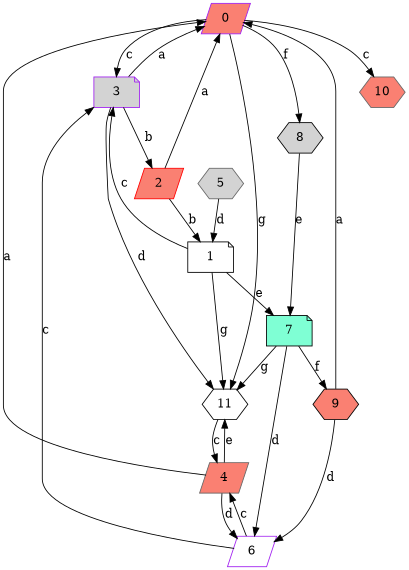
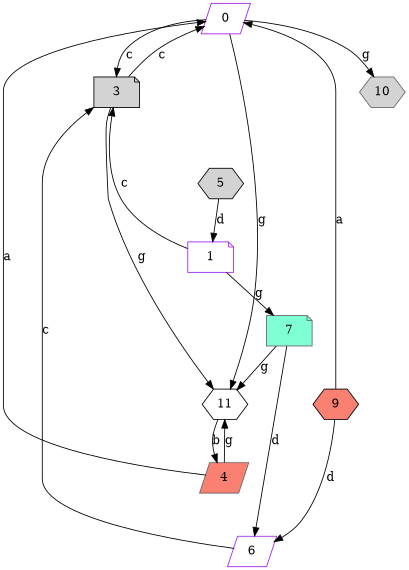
(226, 19) -> (226, 19)
(162, 55) -> (162, 55)
(366, 55) -> (366, 55)
(117, 92) -> (117, 92)
(382, 92) -> (382, 92)
(300, 138) -> none
(159, 184) -> none
(221, 184) -> (221, 184)
(142, 257) -> (142, 257)
(211, 257) -> (211, 257)
(259, 294) -> (259, 294)
(217, 326) -> none
(289, 331) -> (289, 331)
(310, 364) -> none
(217, 441) -> (217, 441)
(229, 441) -> (229, 441)
(223, 514) -> none
(240, 519) -> none
